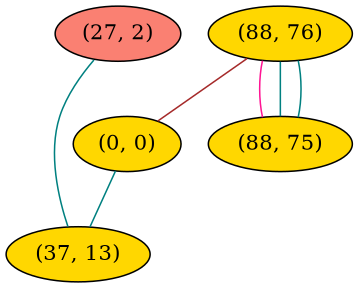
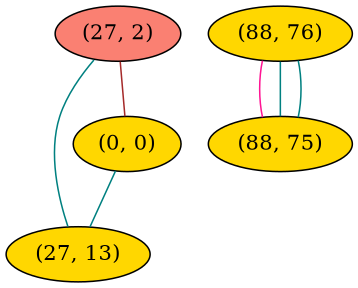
(202, 90) -> (123, 89)
(78, 254) -> (78, 254)
